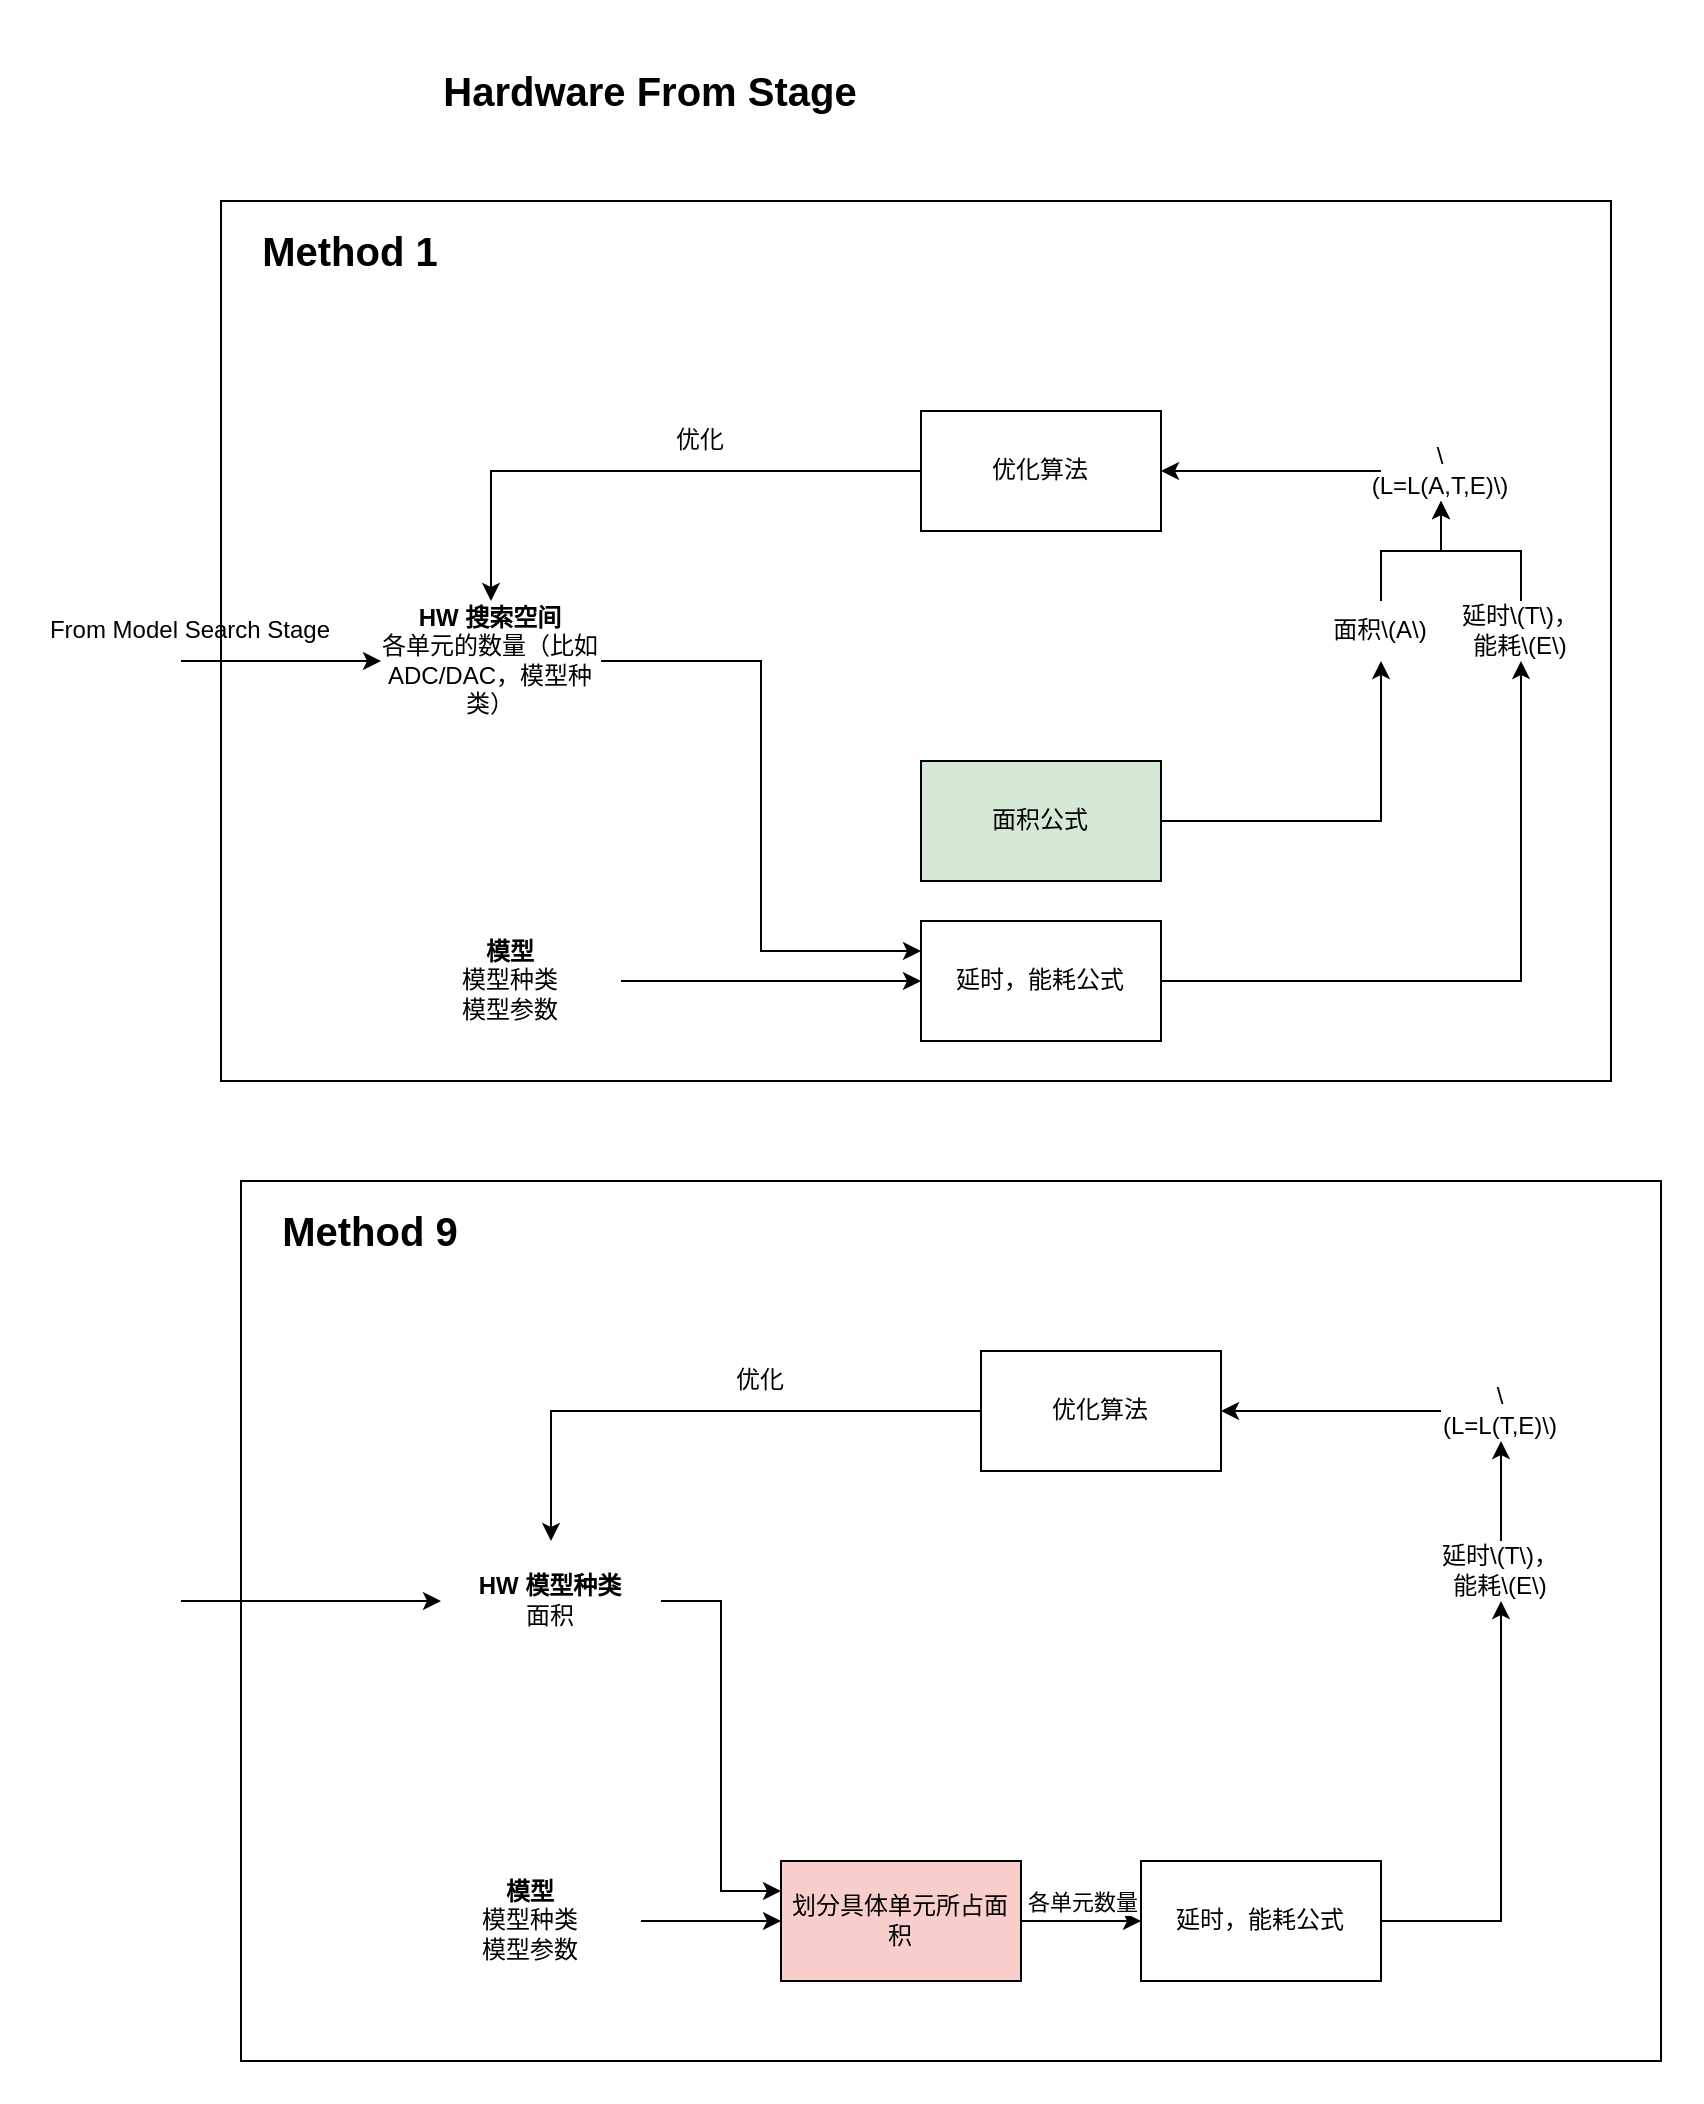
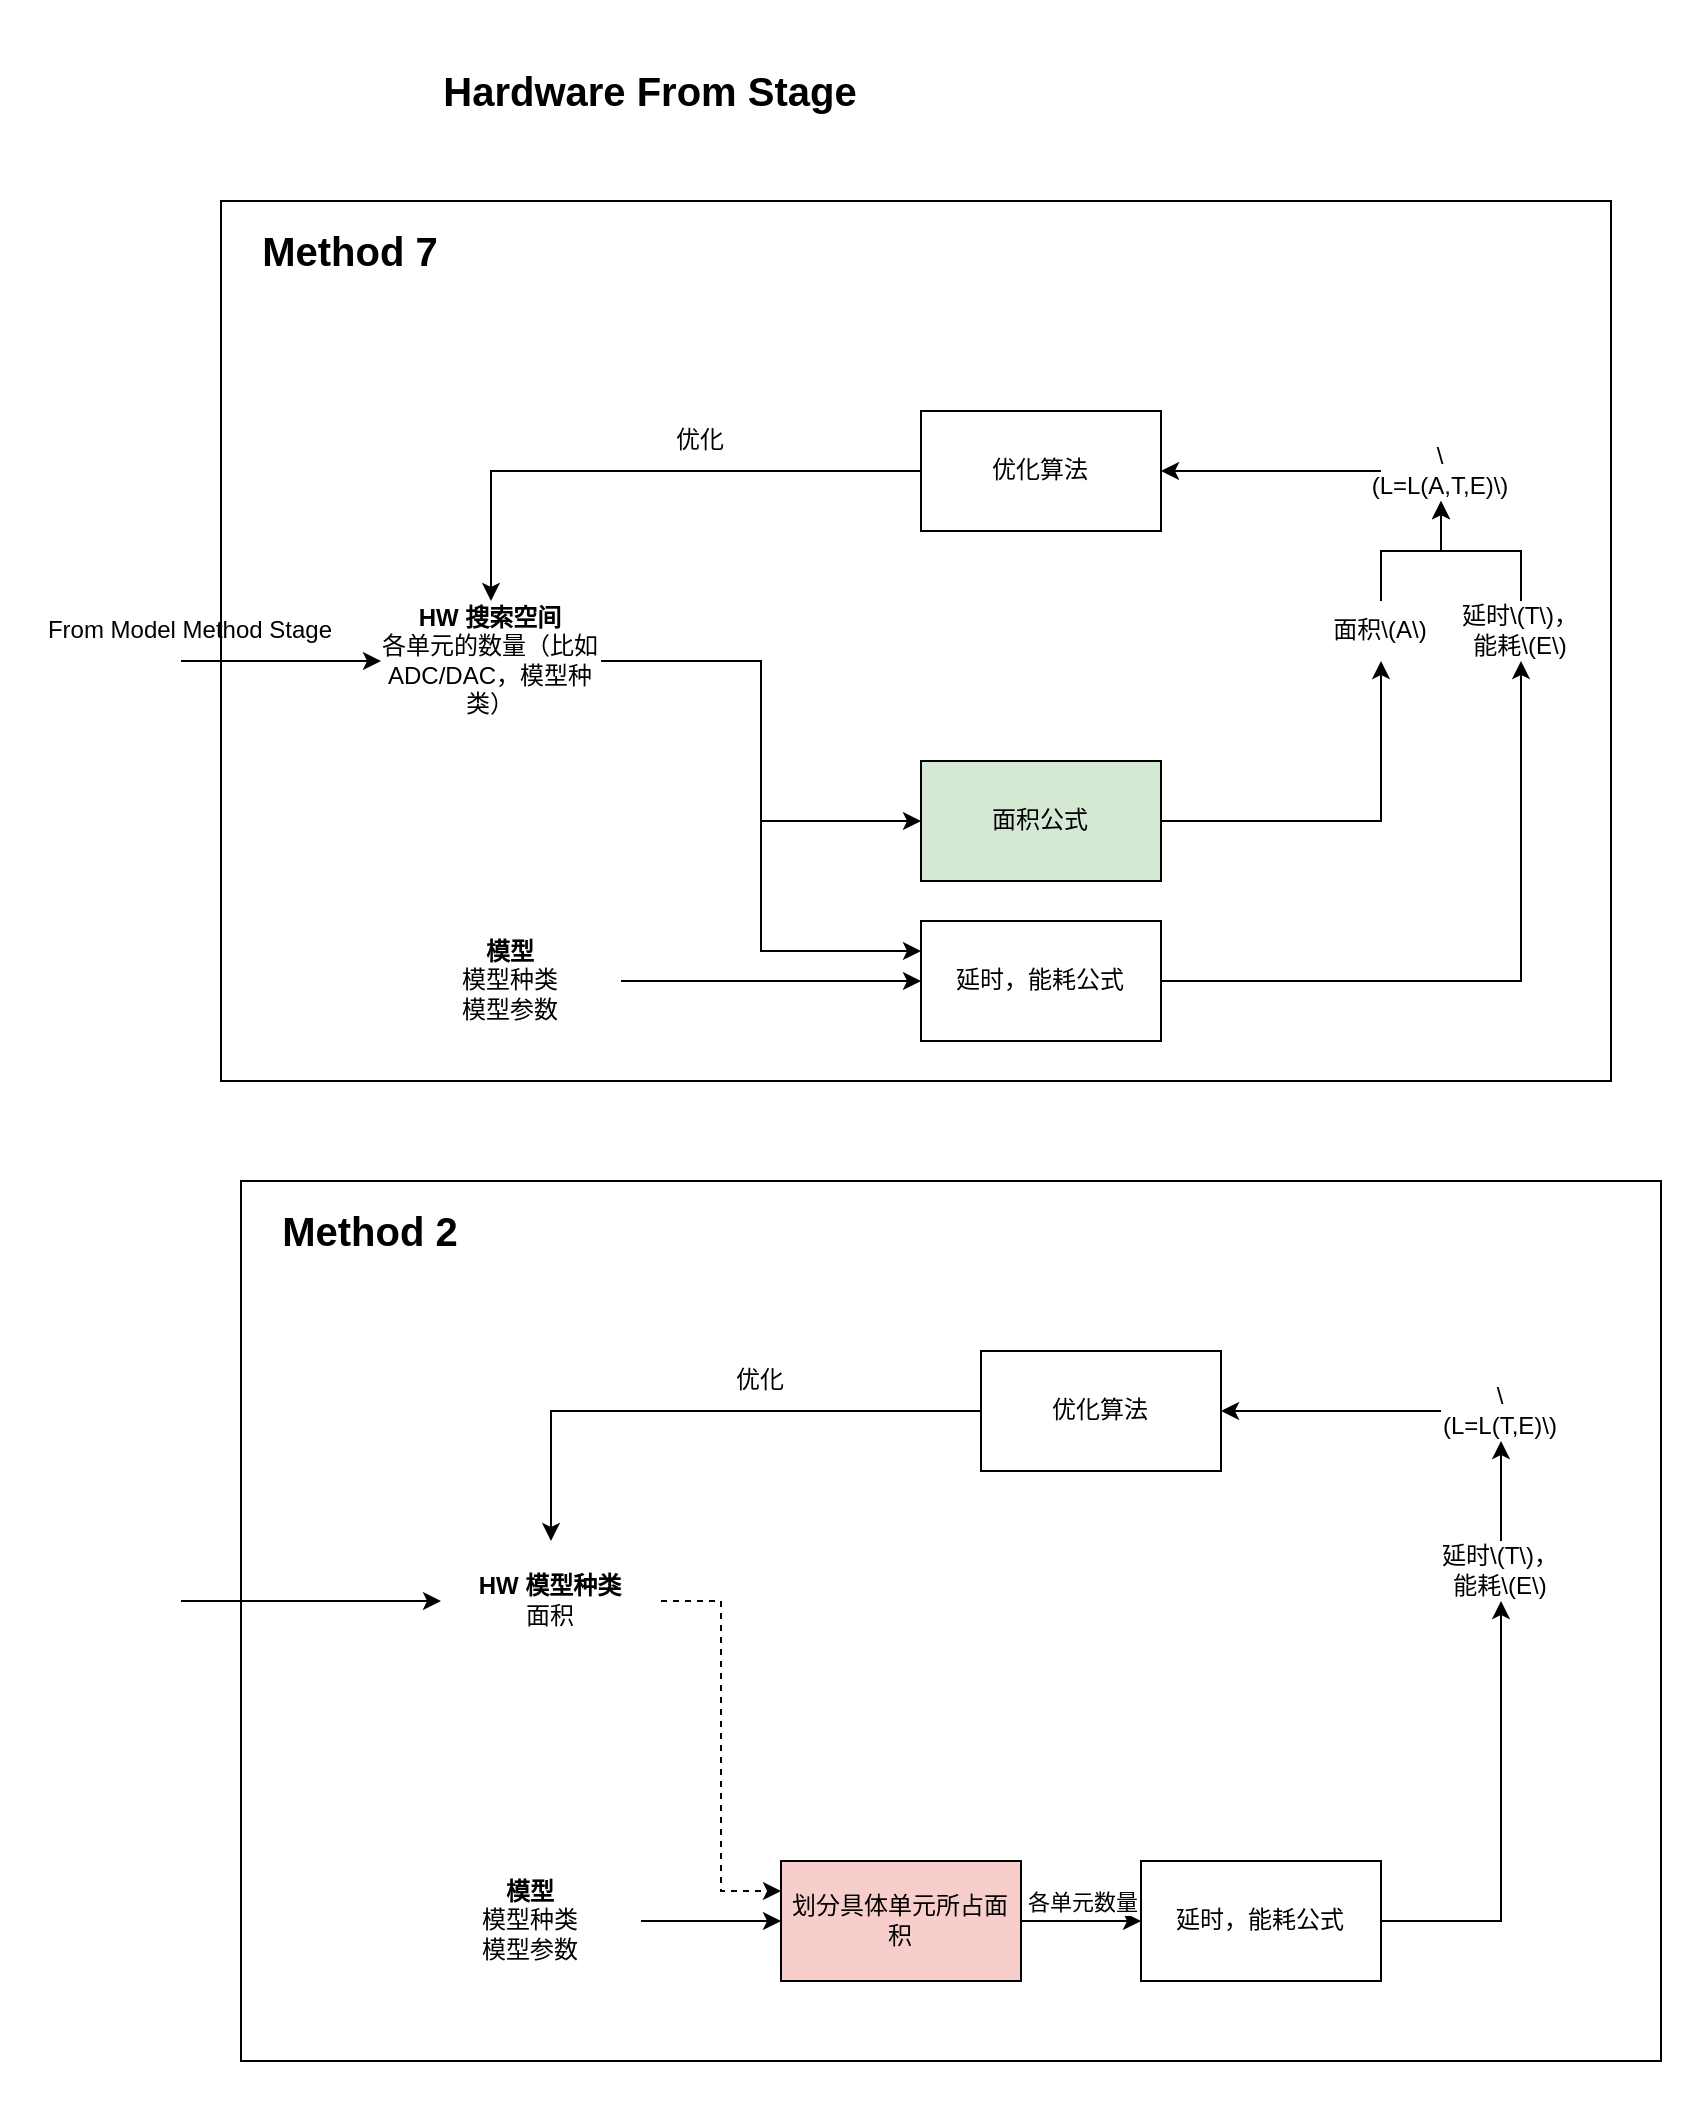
(351, 251) -> (351, 251)
(191, 631) -> (191, 631)
none -> (836, 821)
(371, 1231) -> (371, 1231)
(721, 1741) -> (721, 1741)
